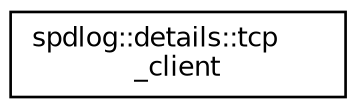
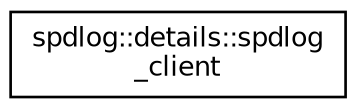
(178, 54) -> (178, 54)
